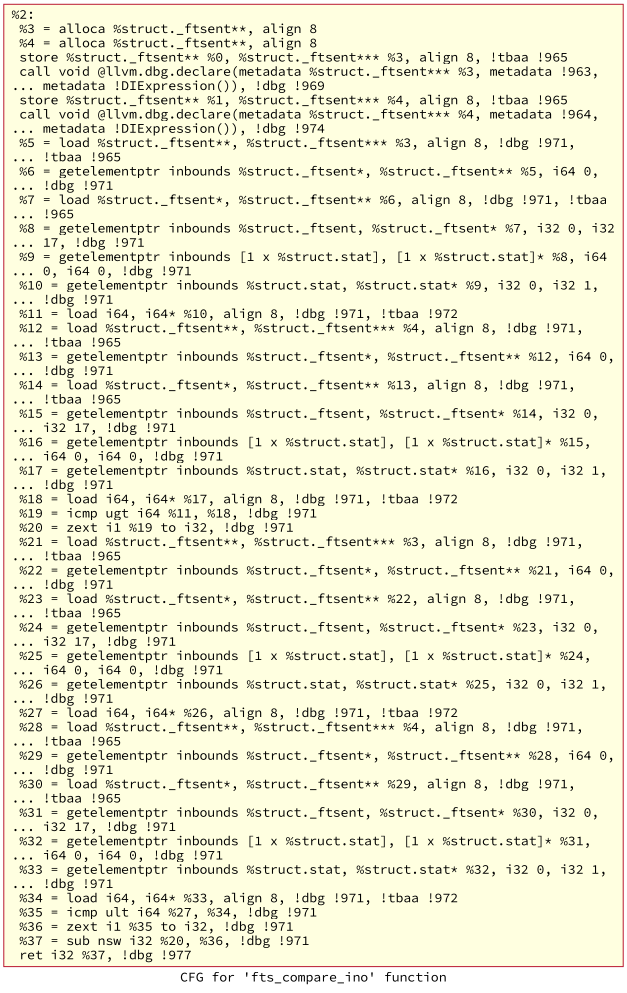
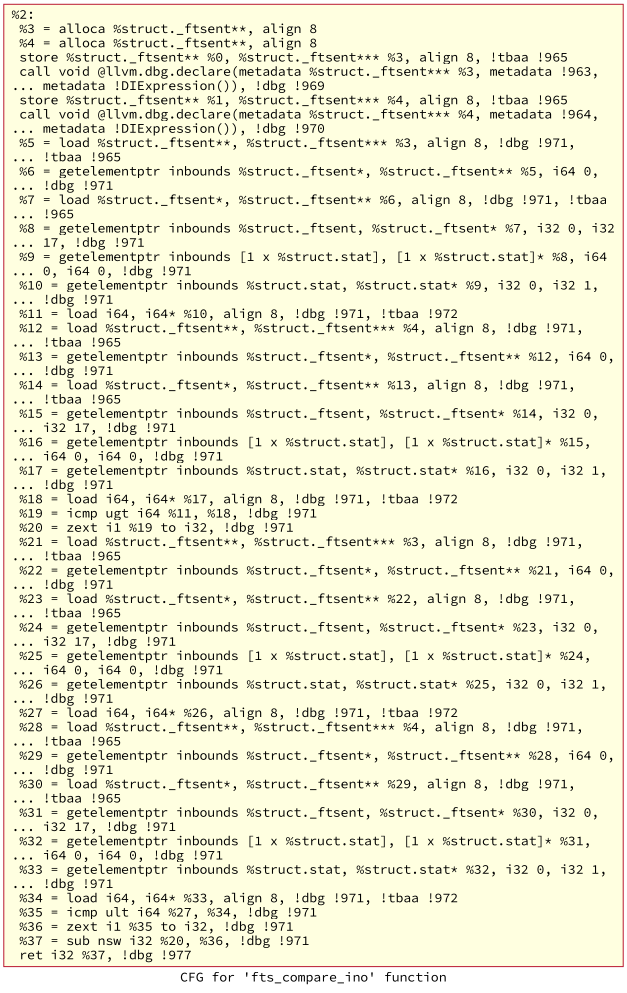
(169, 129) -> (169, 129)
